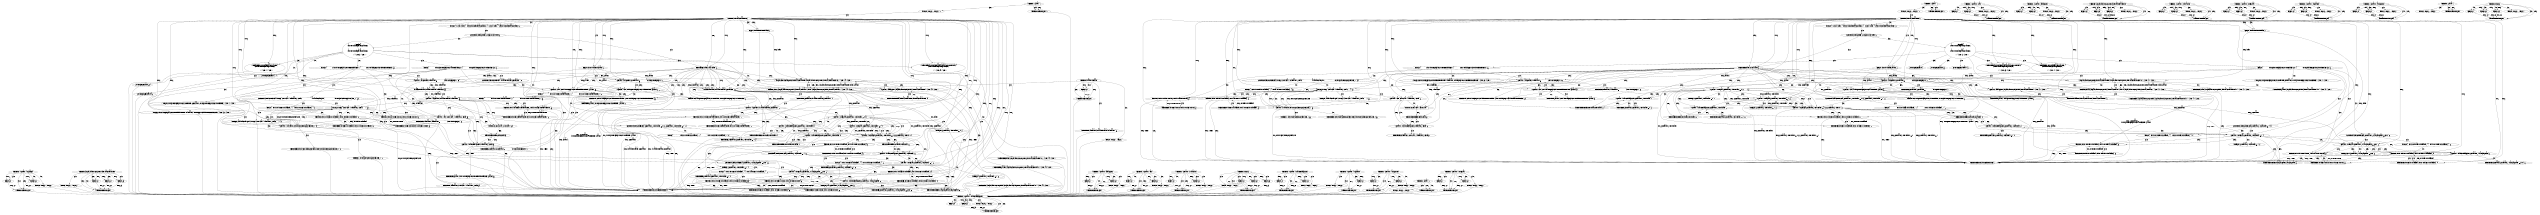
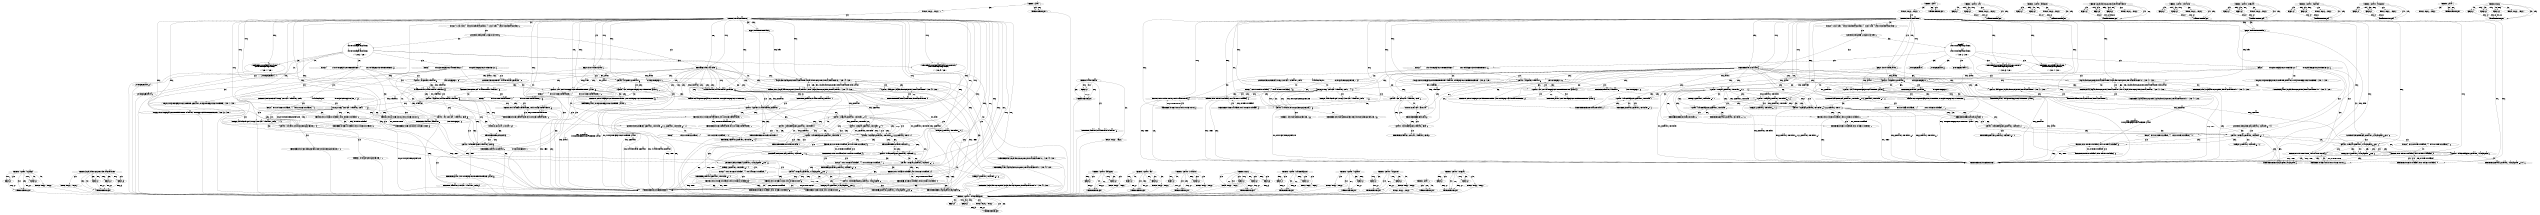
(907, 87) -> (763, 94)
none -> (480, 90)
(801, 94) -> (801, 94)
